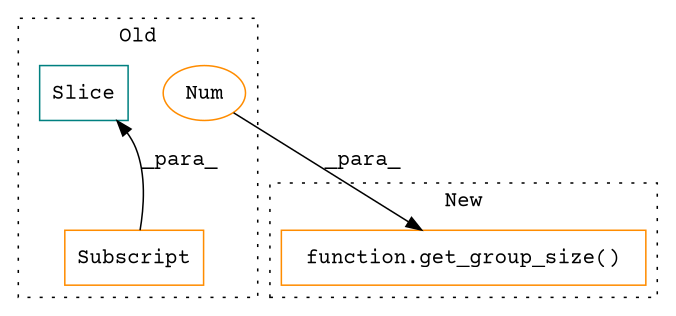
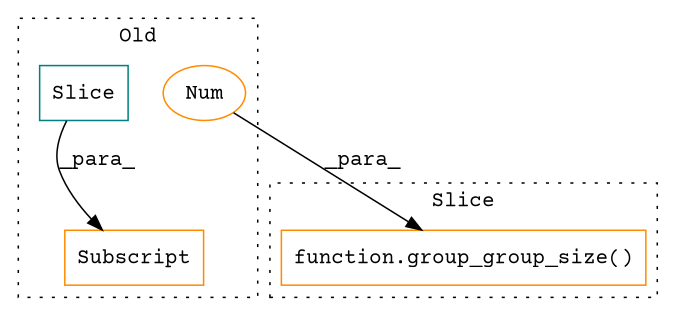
(143, 180) -> (61, 174)
(464, 201) -> (464, 201)
(464, 258) -> (464, 258)
